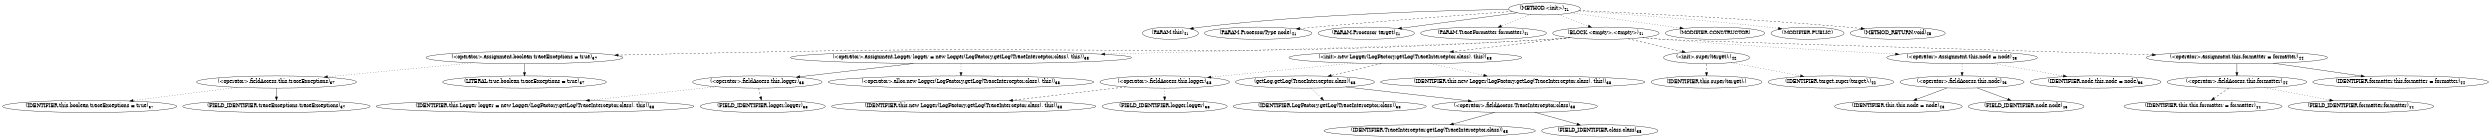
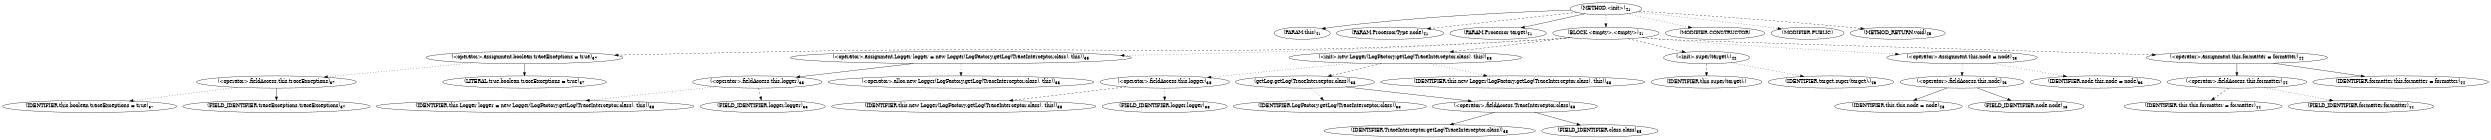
(1484, 33) -> none
(1874, 82) -> (1874, 82)
